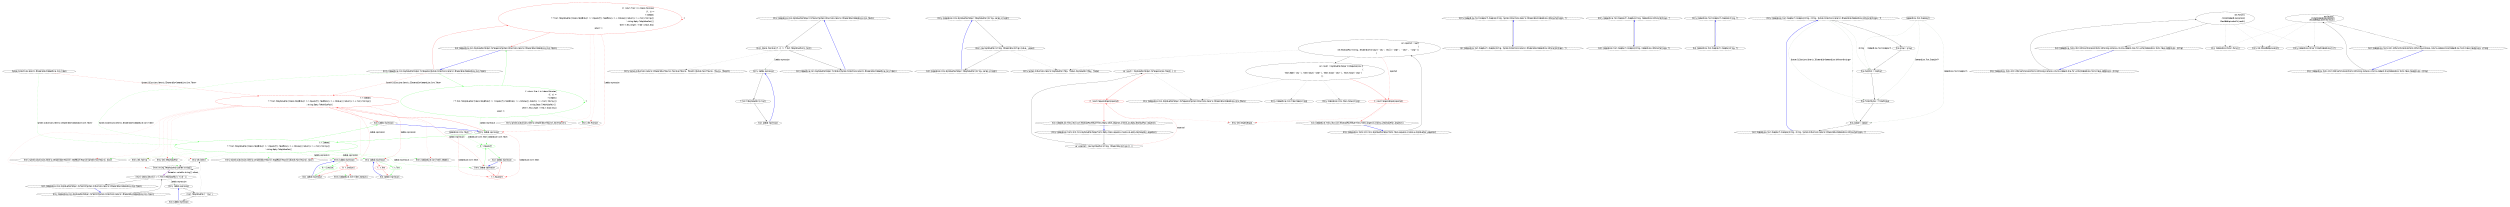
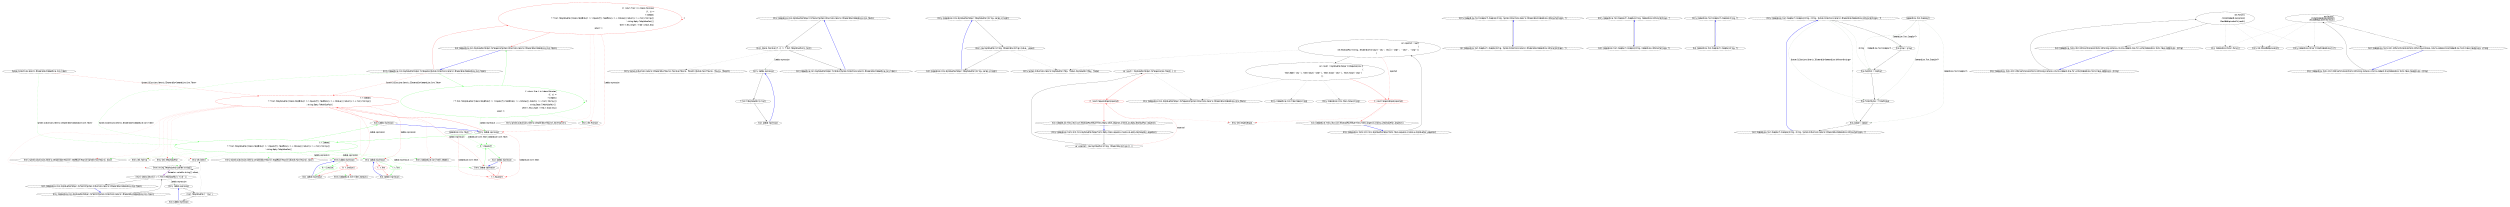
none -> (1893, 36)
